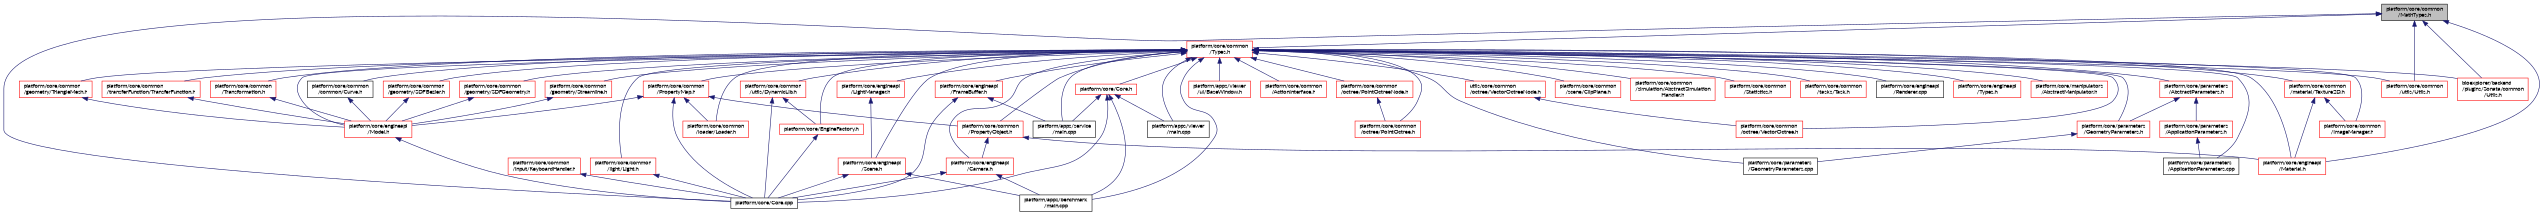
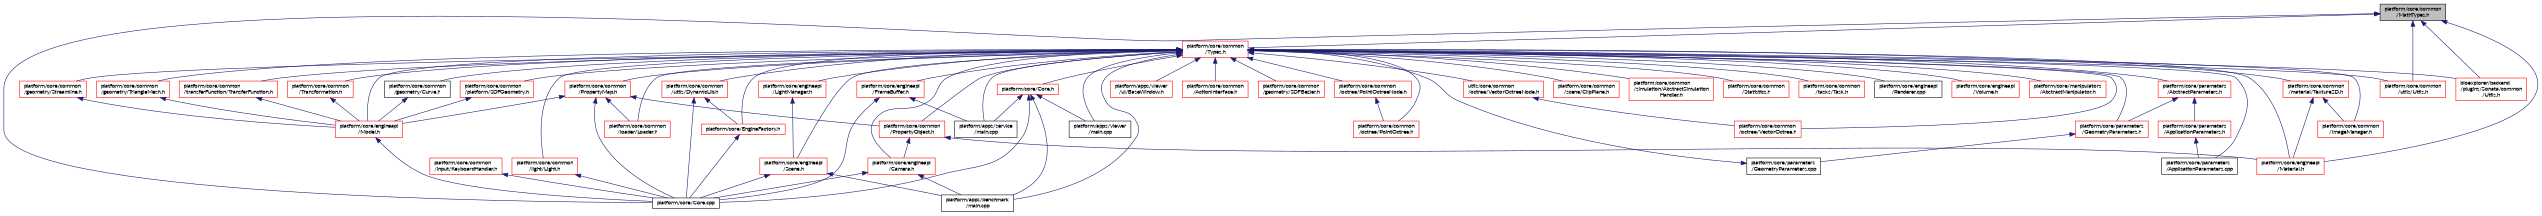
(340, 89) -> (417, 89)
(497, 89) -> (497, 89)
(1987, 89) -> (1986, 89)
(395, 111) -> none
(1497, 115) -> (1491, 113)
